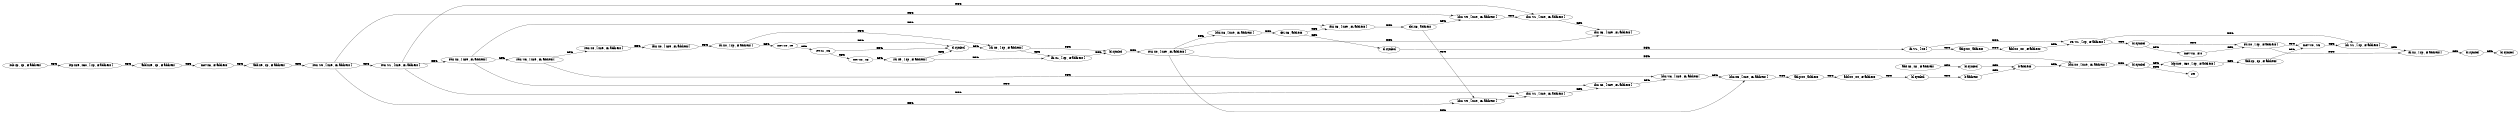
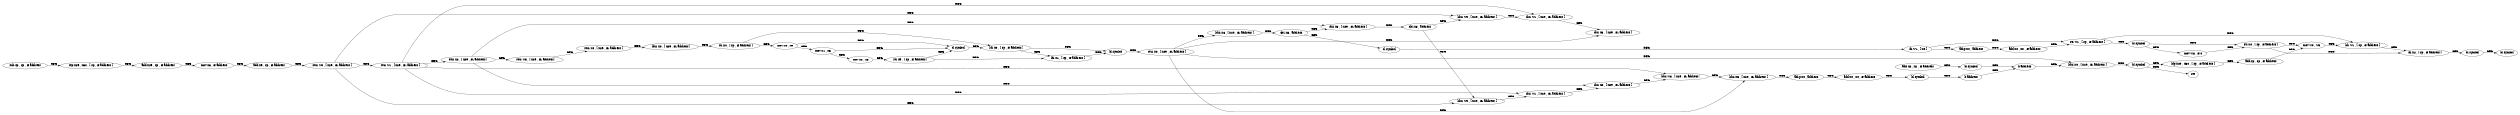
(823, 51) -> (823, 51)
(1097, 76) -> (1044, 68)
